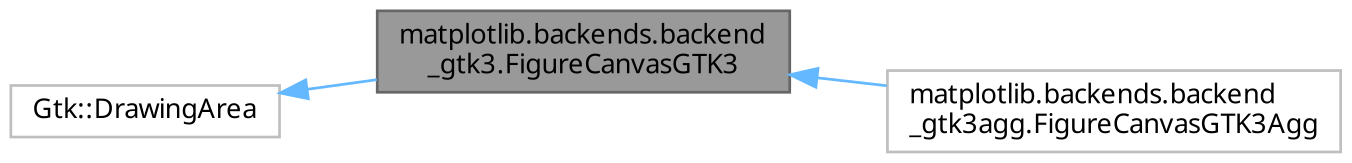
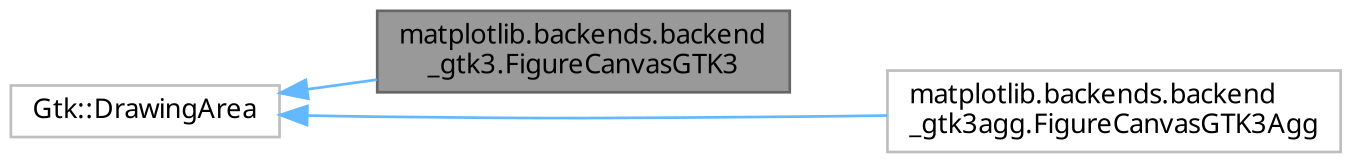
(852, 82) -> (597, 118)
